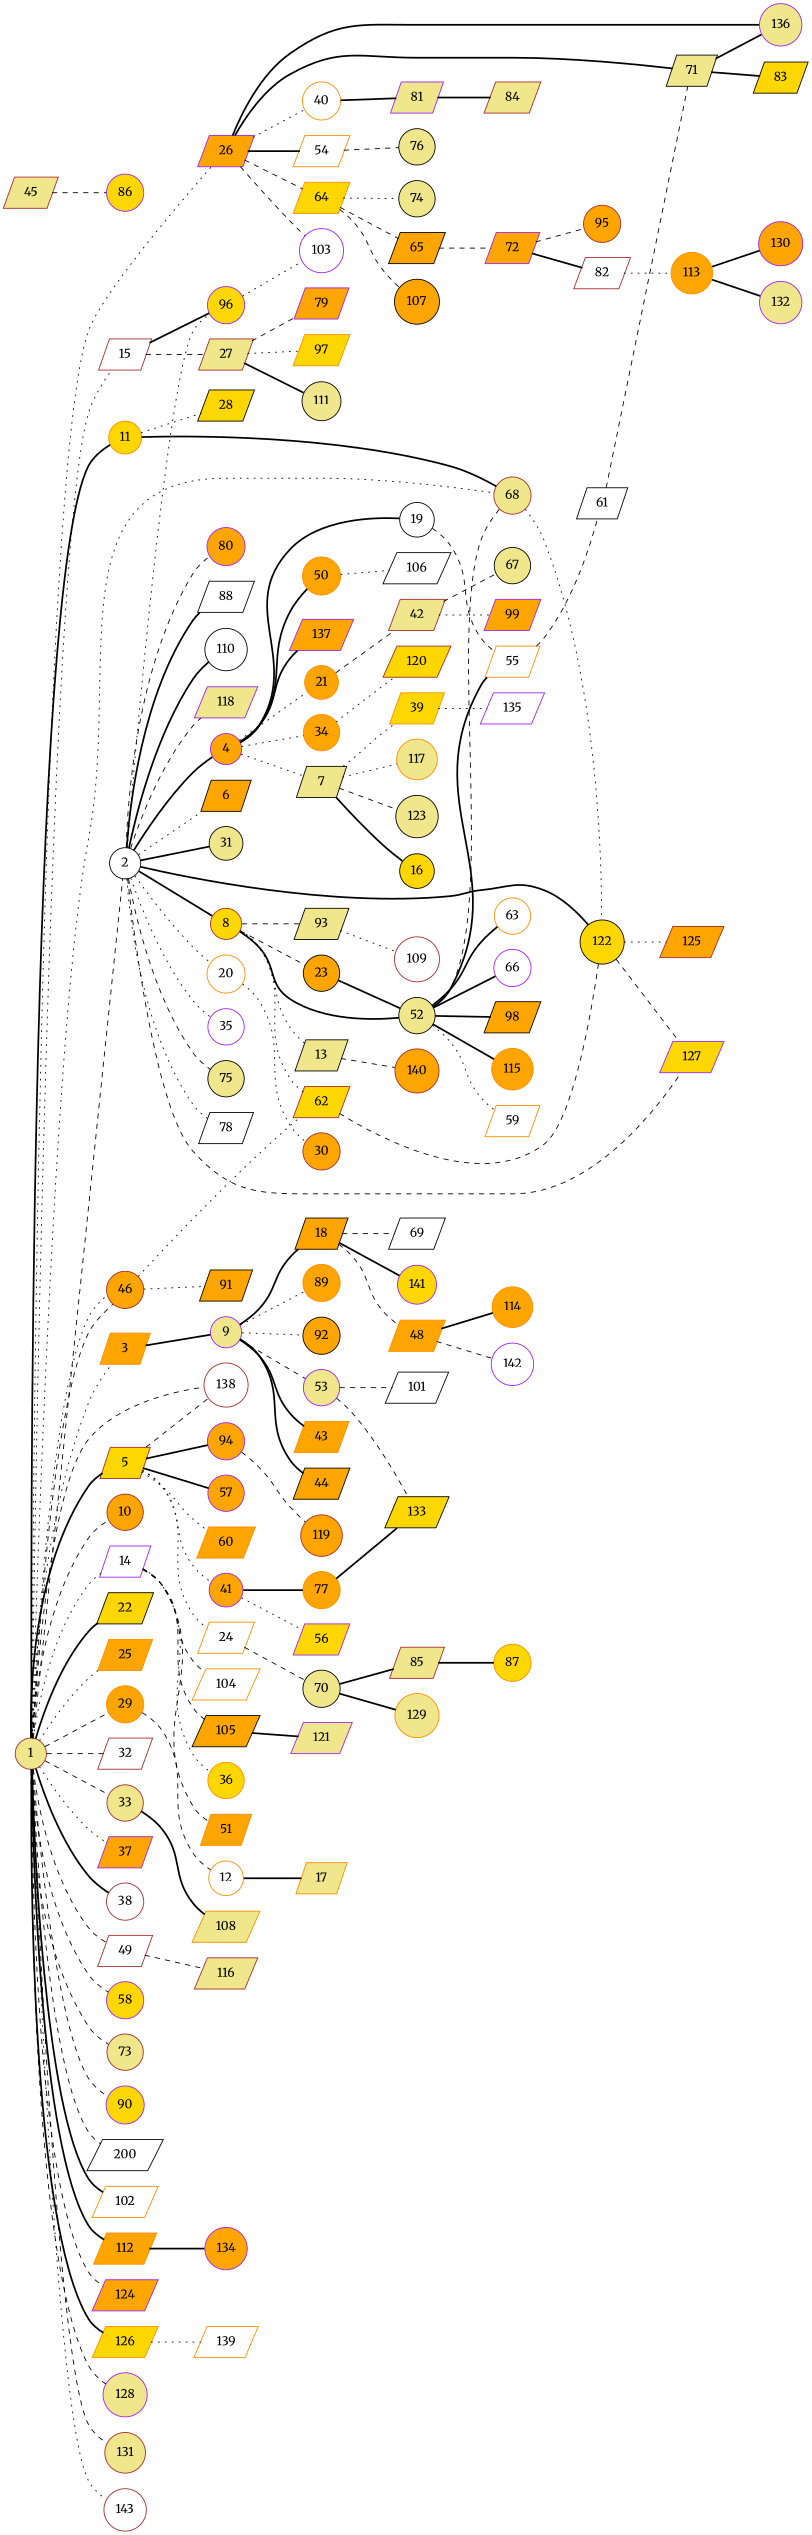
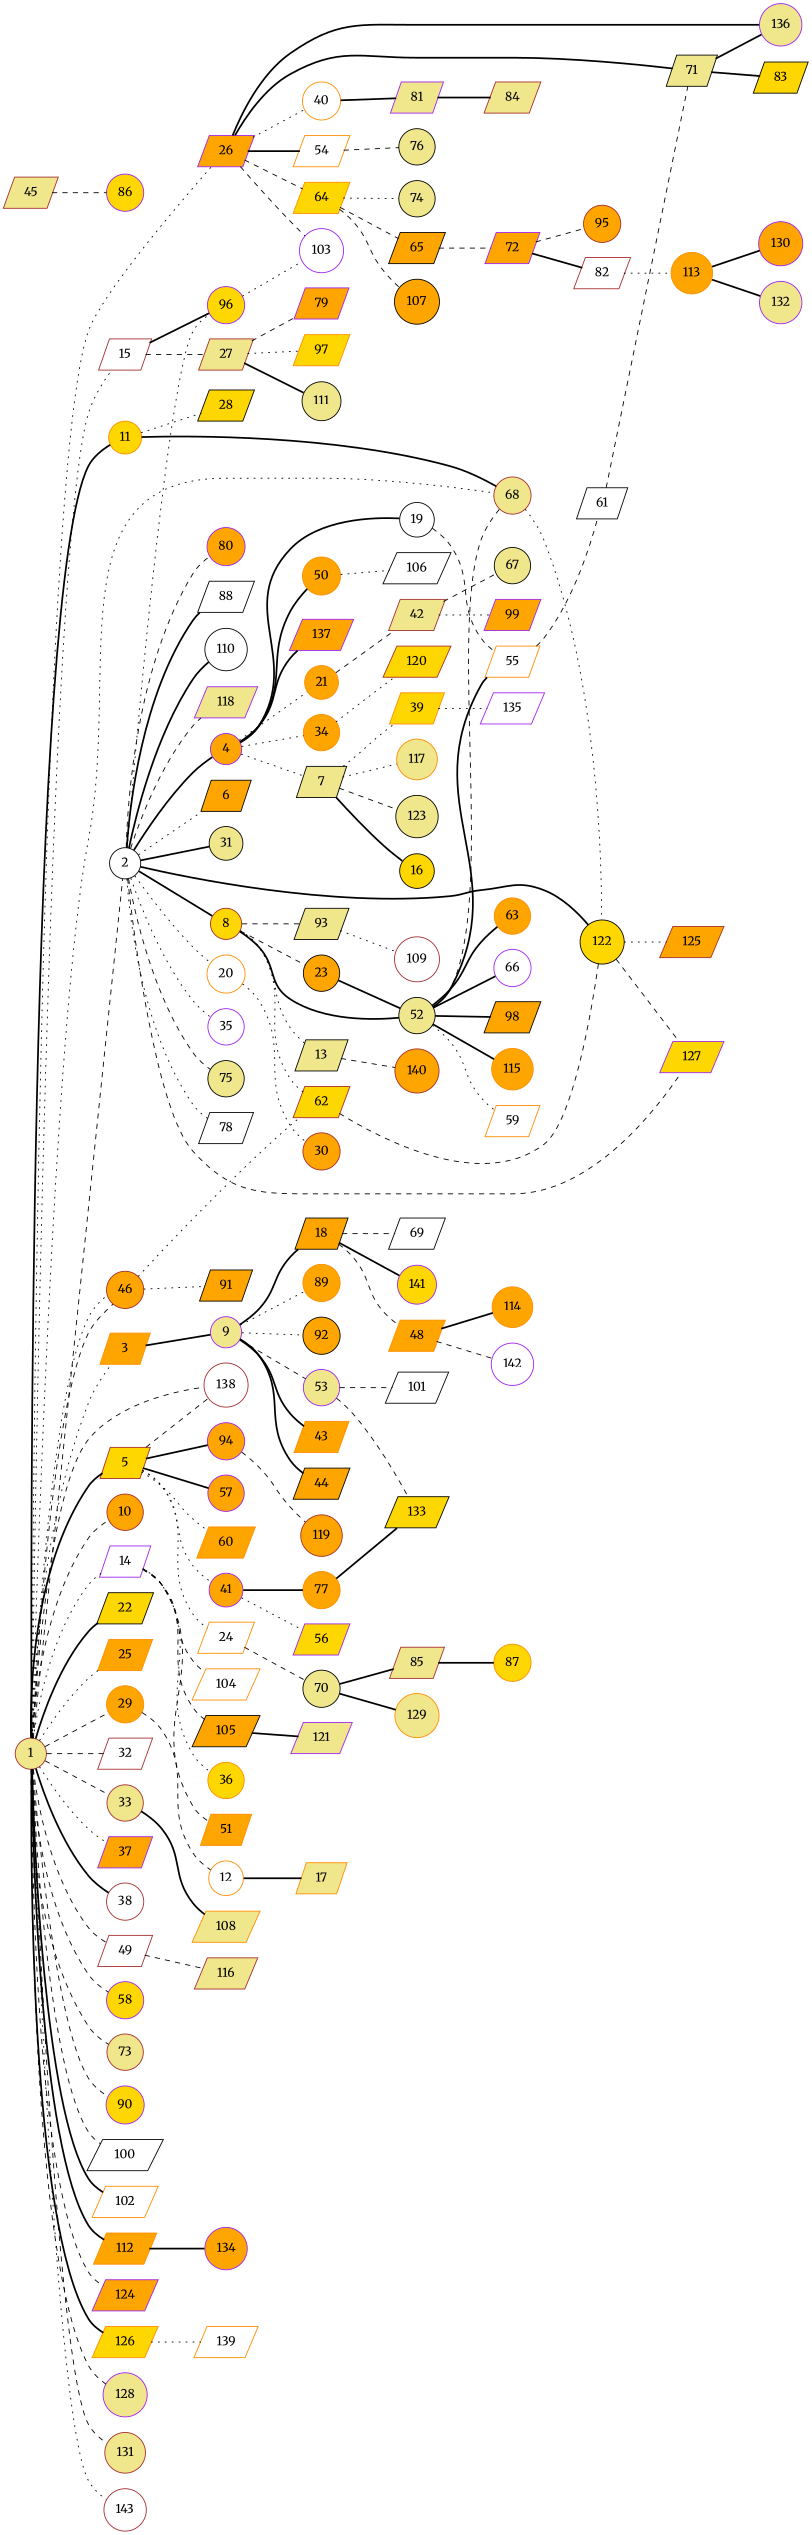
(512, 916) -> (512, 916)
(125, 2155) -> (125, 2155)
